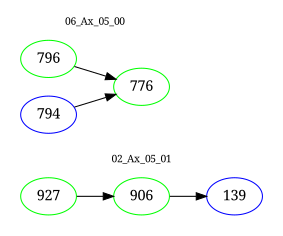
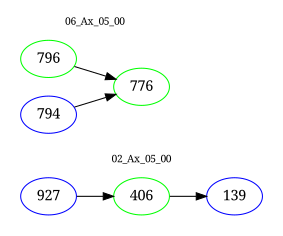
(142, 160) -> (142, 160)
(49, 196) -> (49, 196)
(142, 196) -> (142, 196)
